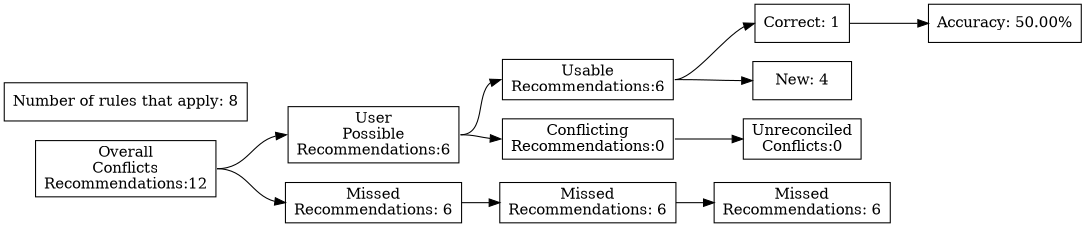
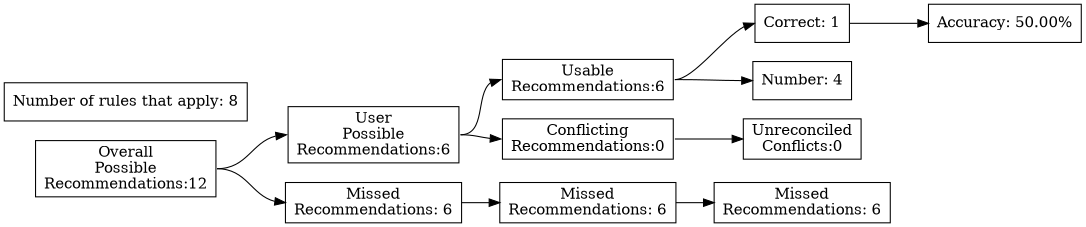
(802, 81) -> (802, 81)
(126, 169) -> (126, 169)
